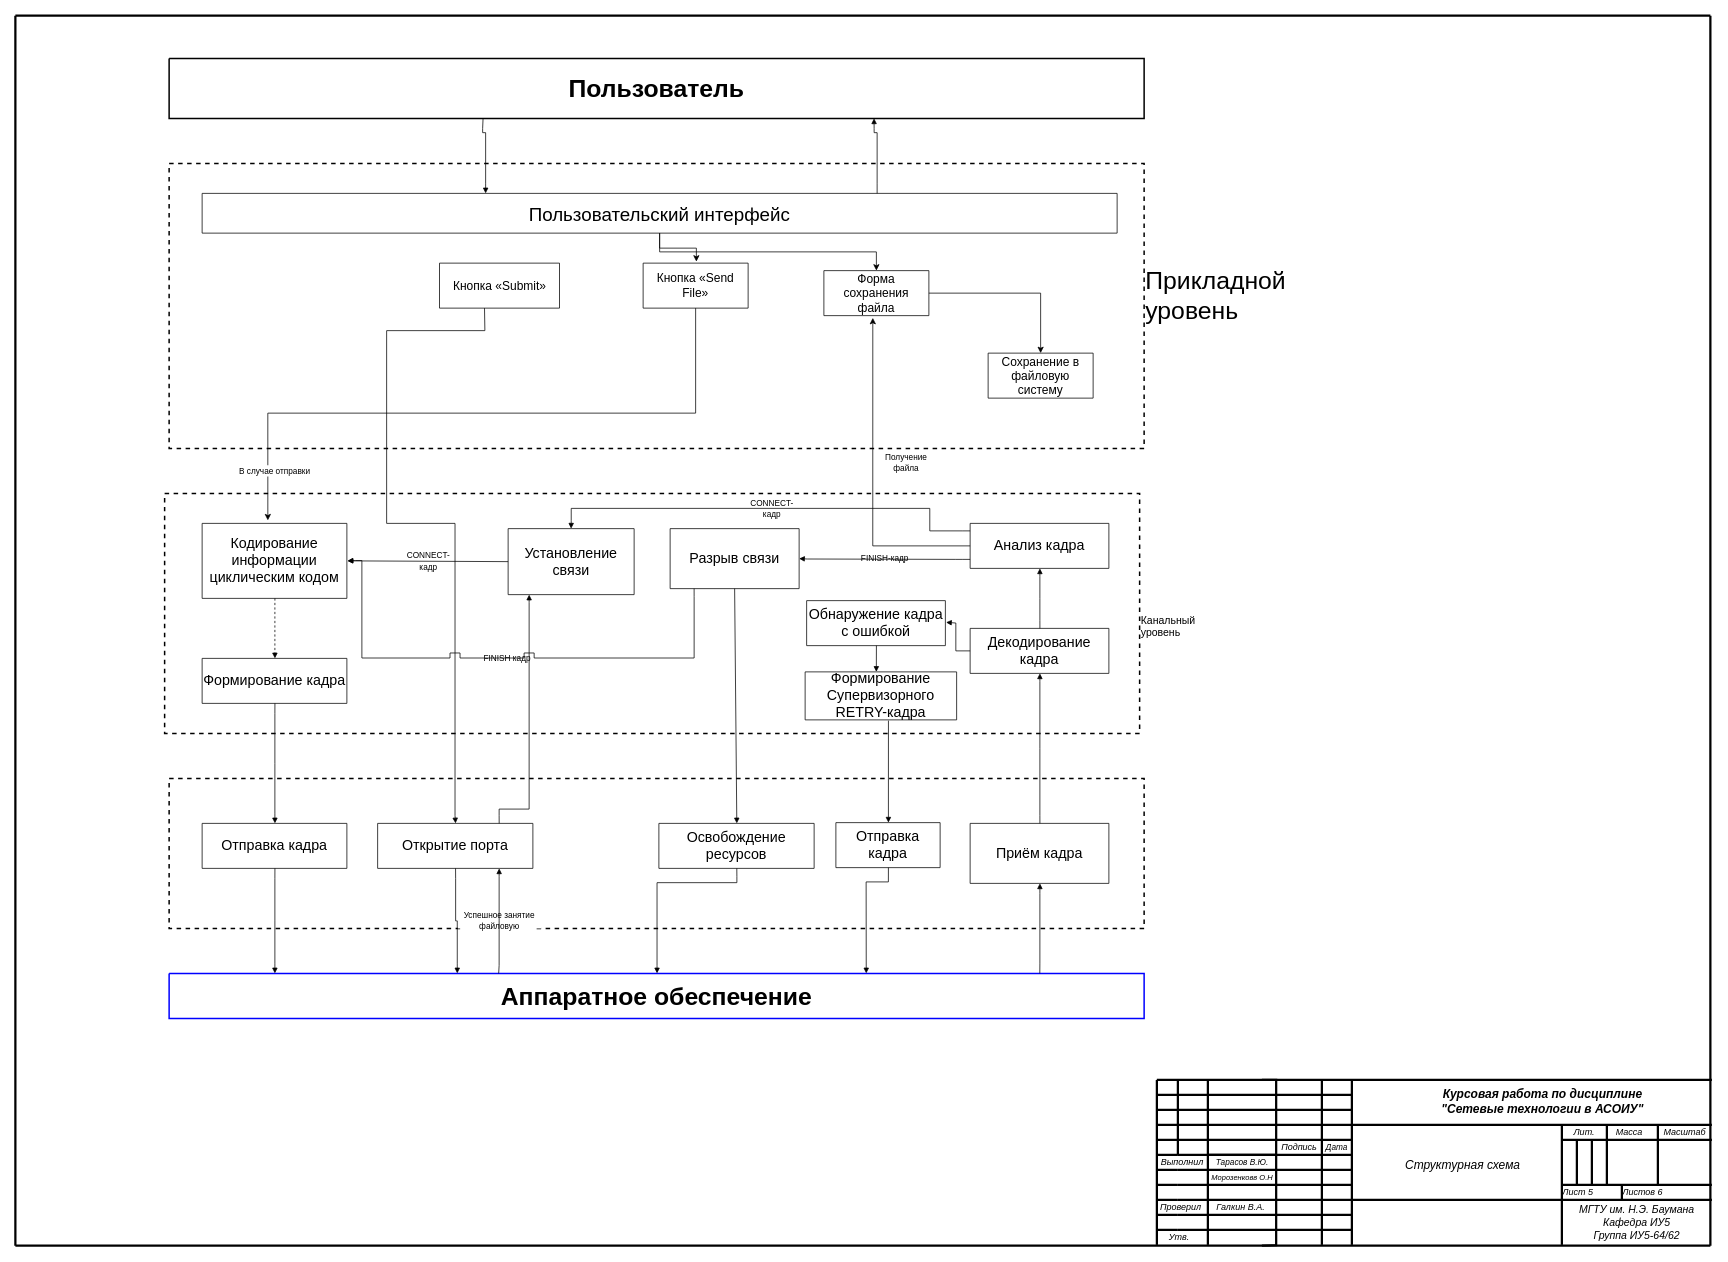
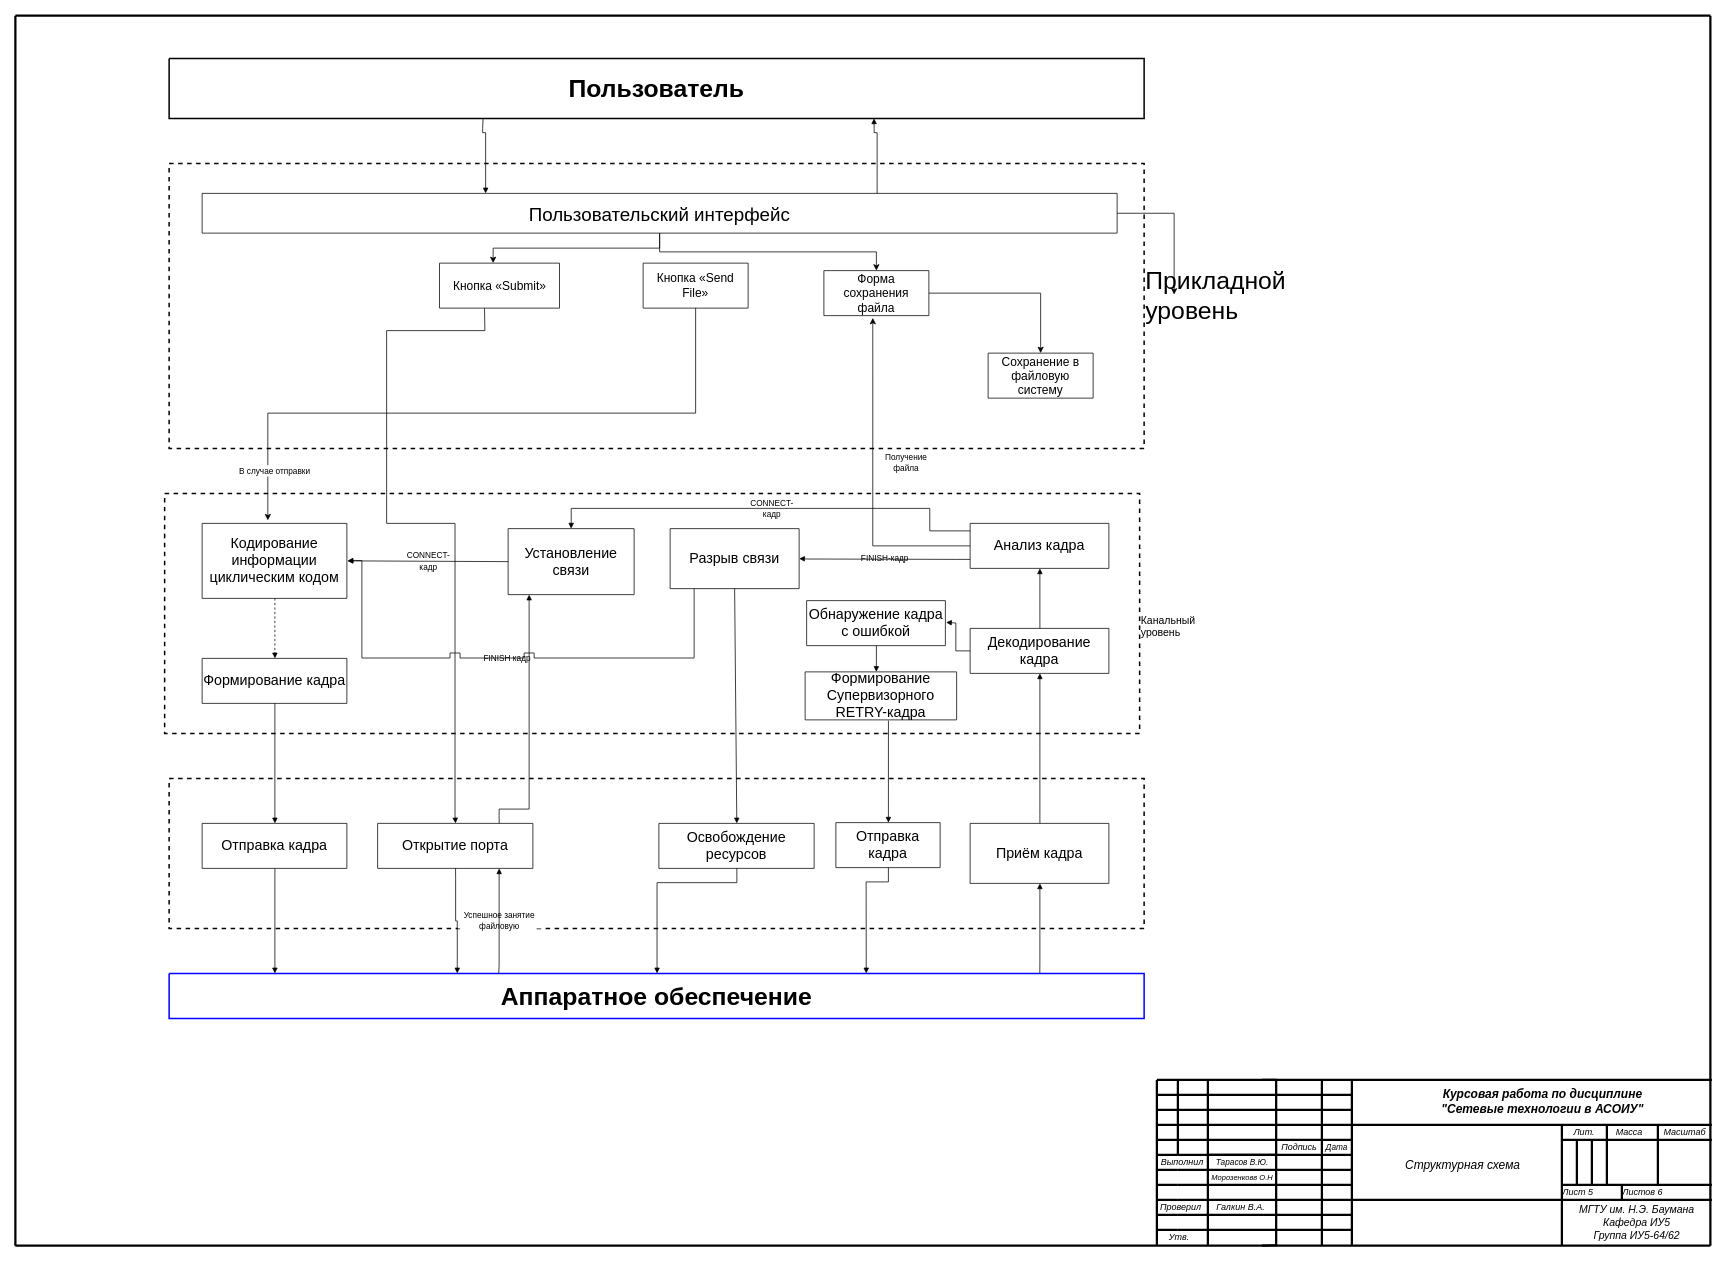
(696, 249) -> (1147, 213)
none -> (493, 250)
